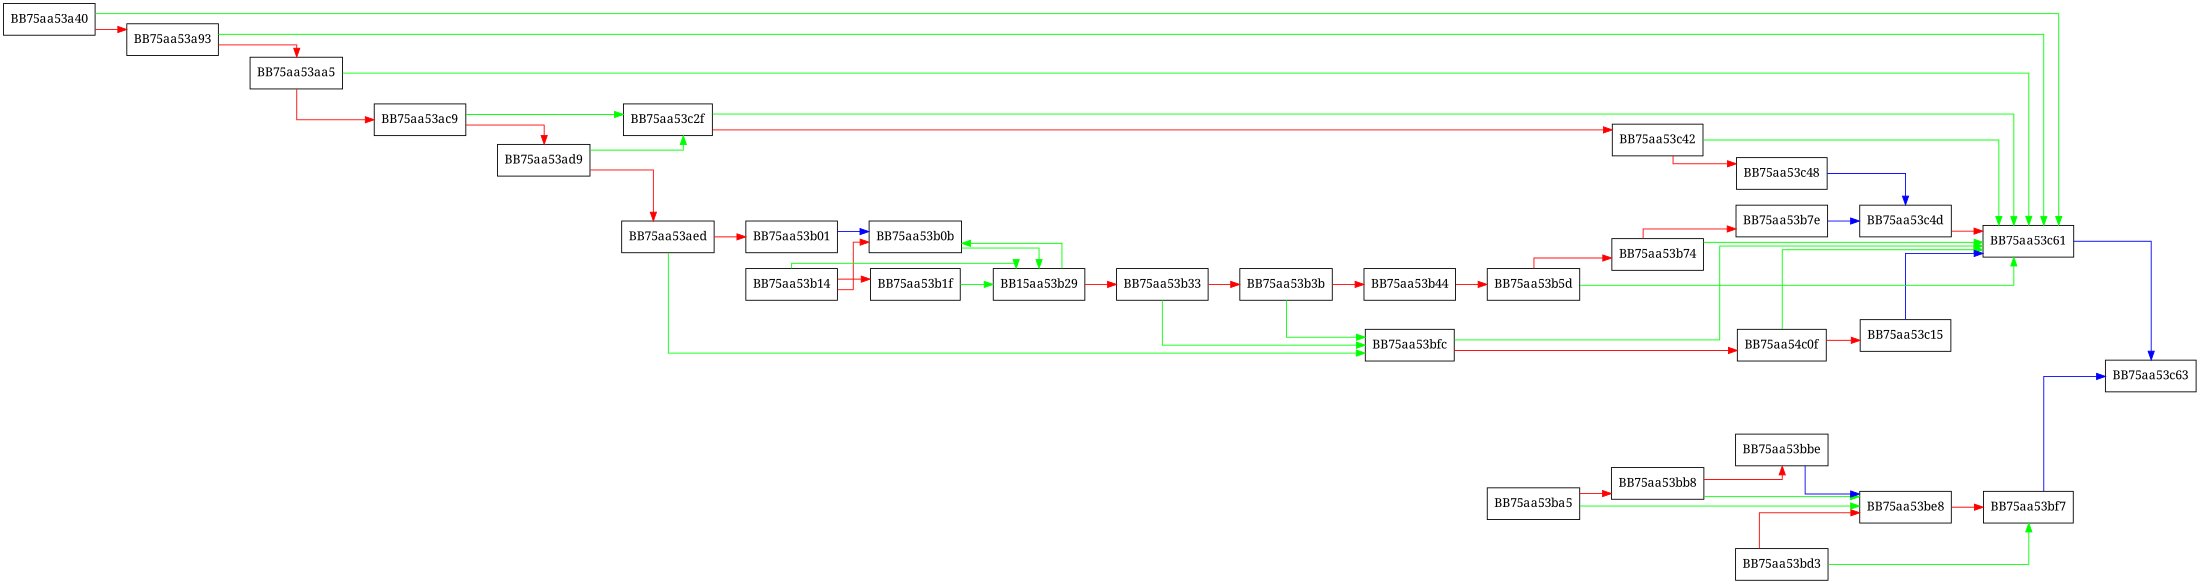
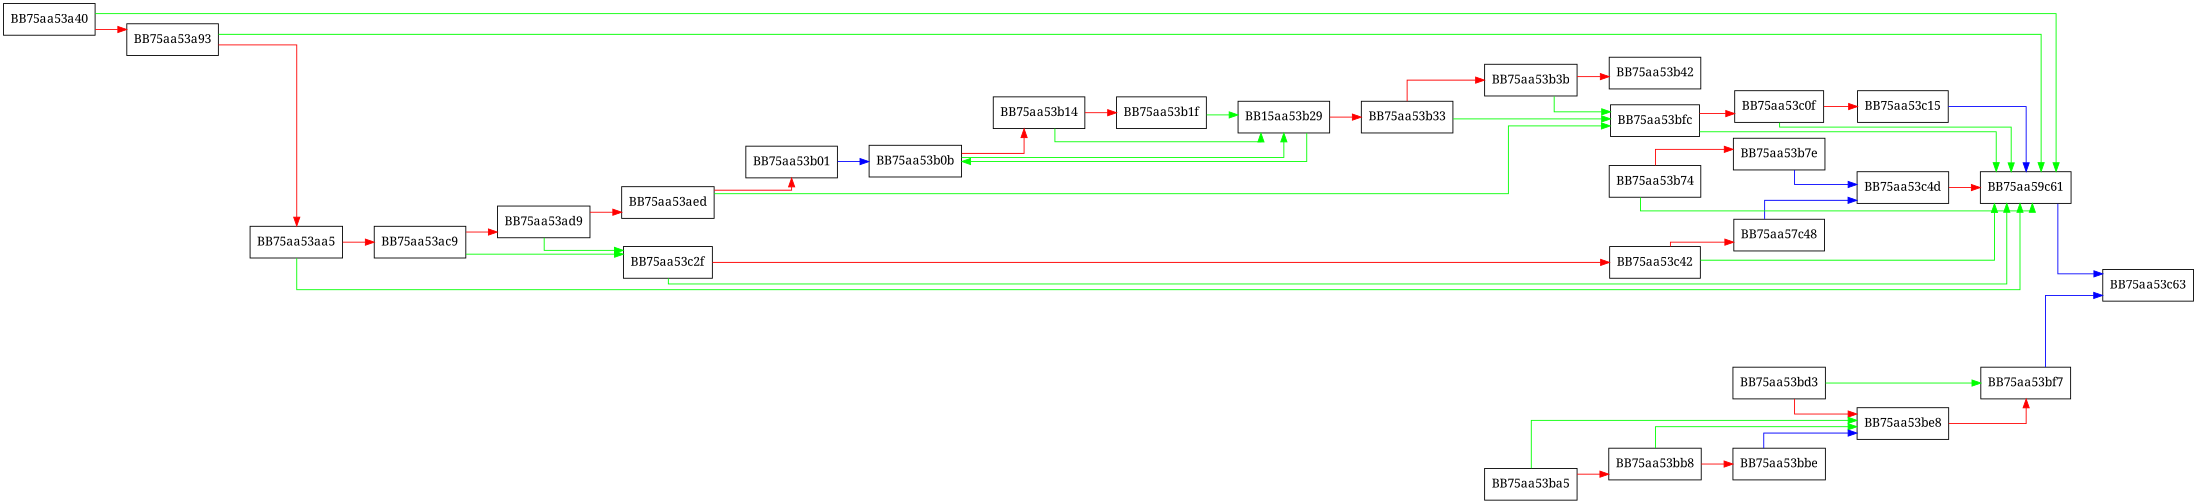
(1782, 173) -> (1779, 235)
(2028, 241) -> (2026, 188)
(853, 270) -> (1001, 153)
(1410, 284) -> (1655, 73)
(1533, 284) -> none
(1782, 345) -> (1779, 107)
